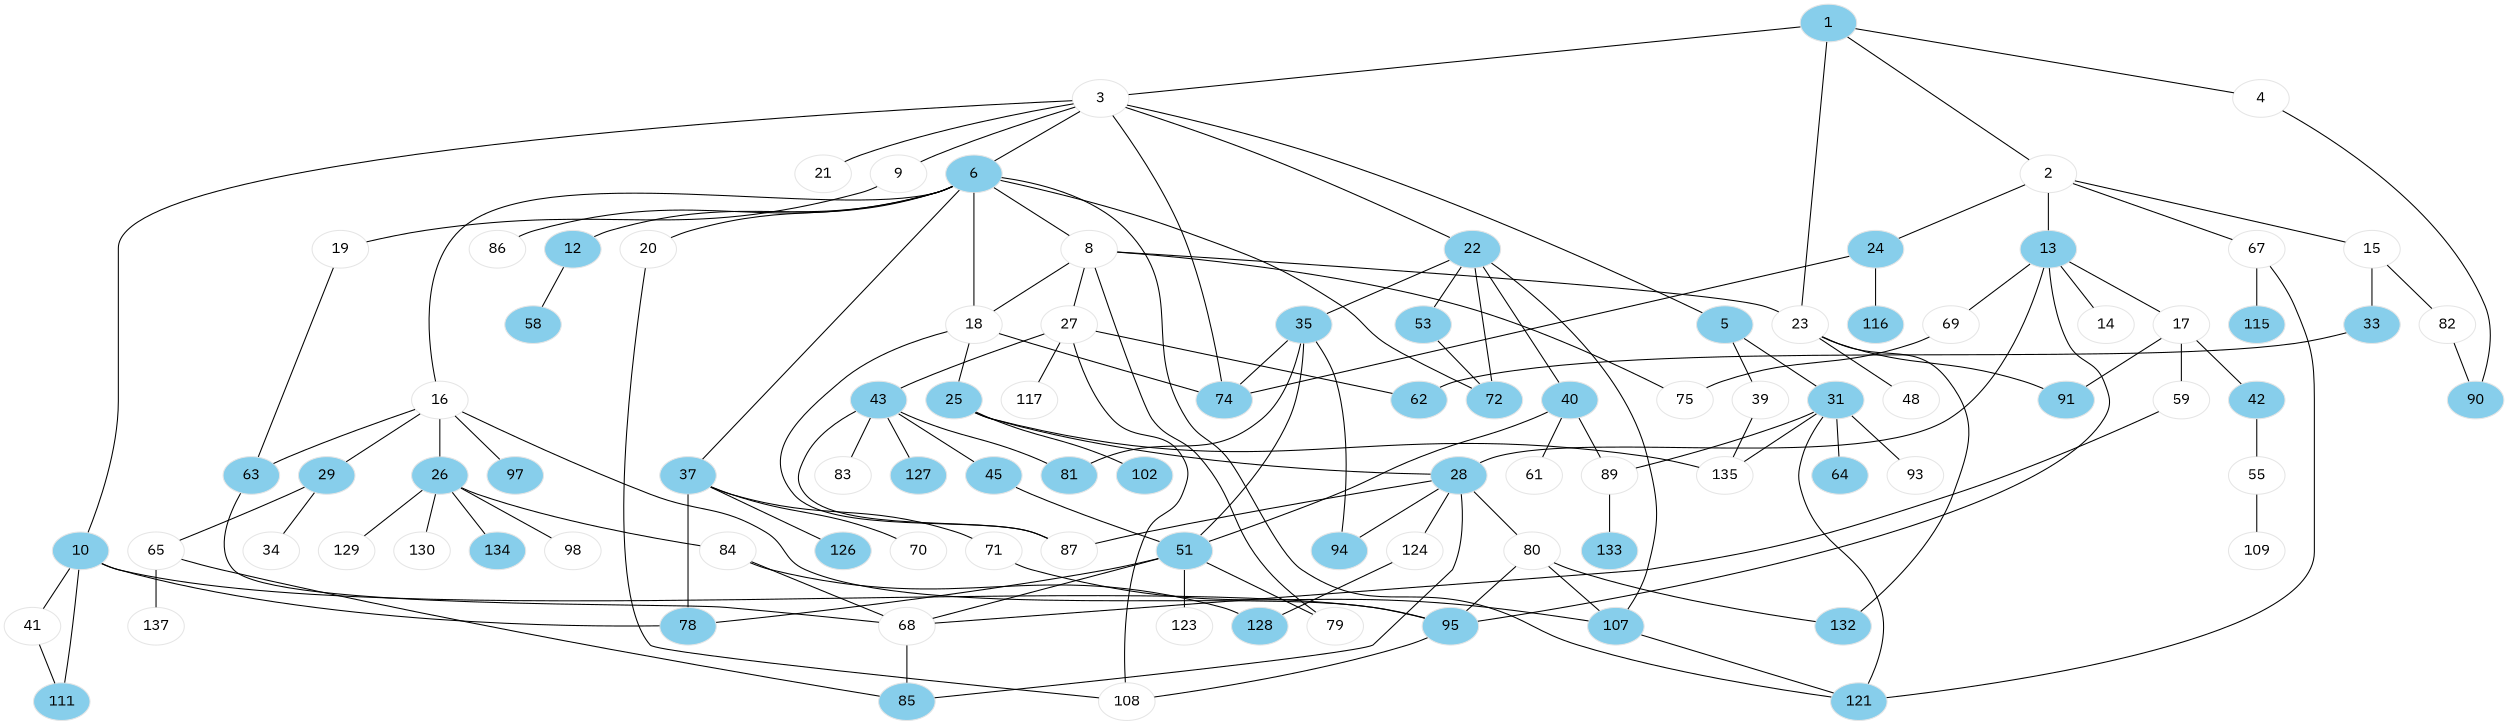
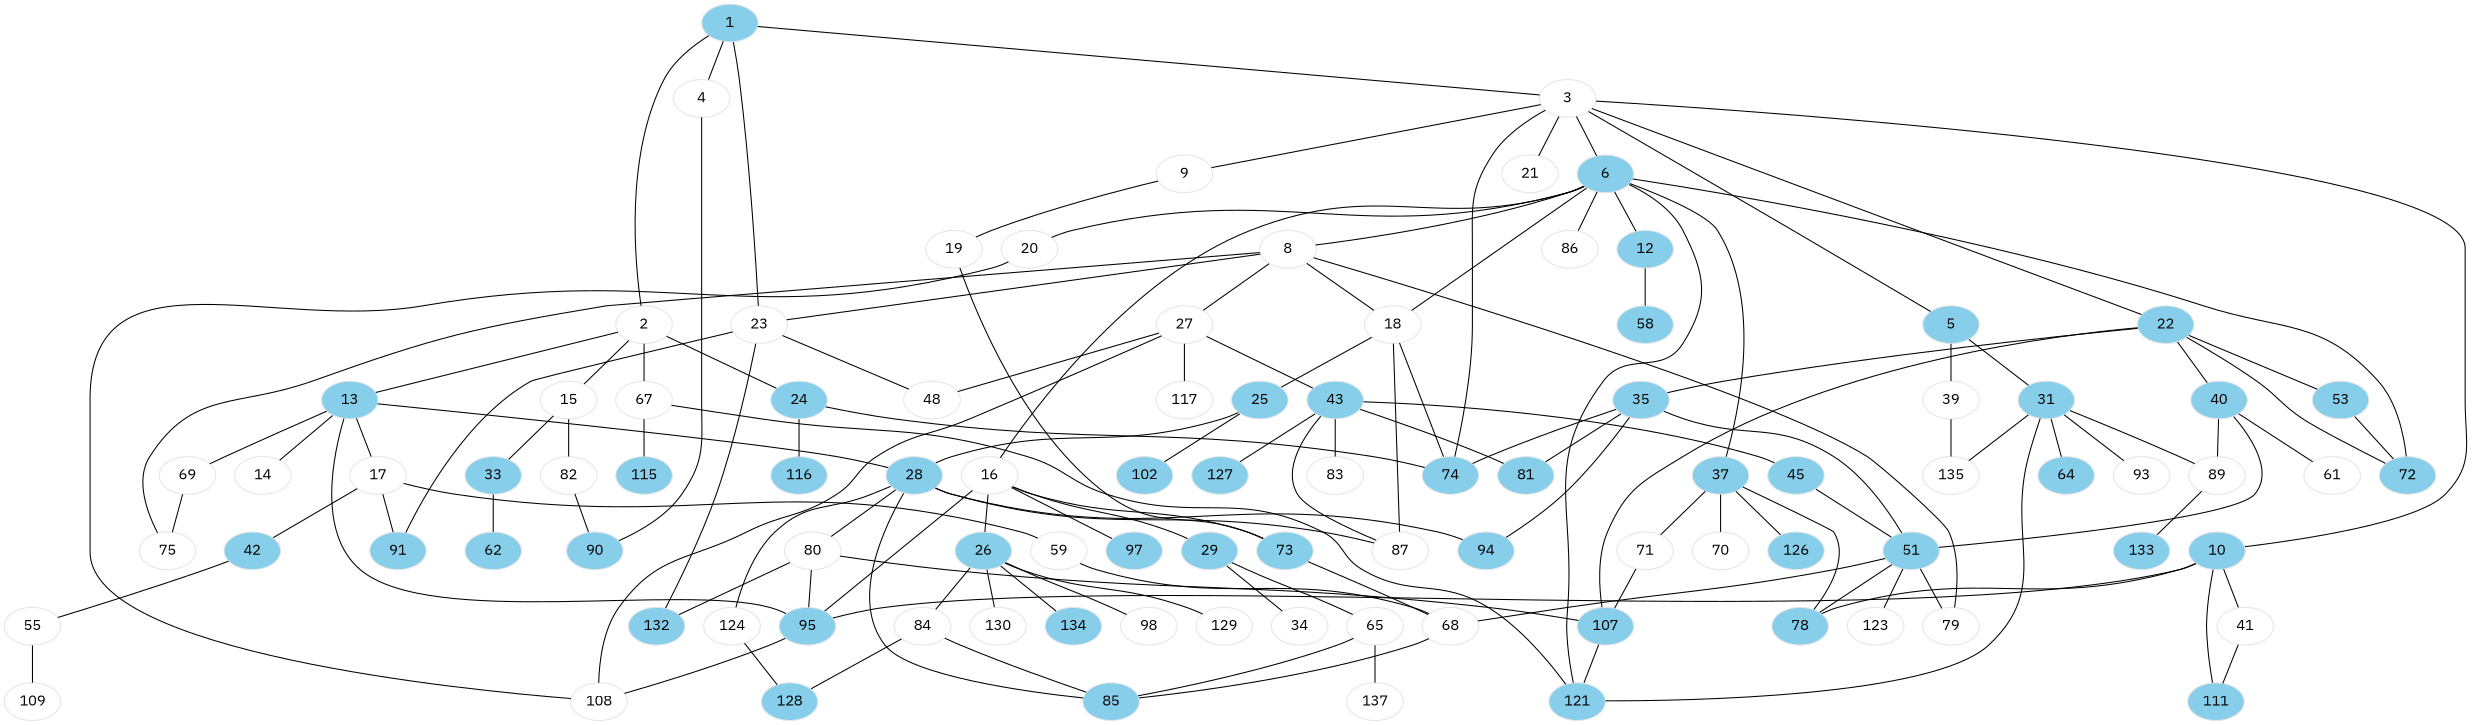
(1244, 362) -> (1058, 362)
(1336, 448) -> none
(251, 475) -> (1285, 551)
(817, 589) -> (1015, 667)
